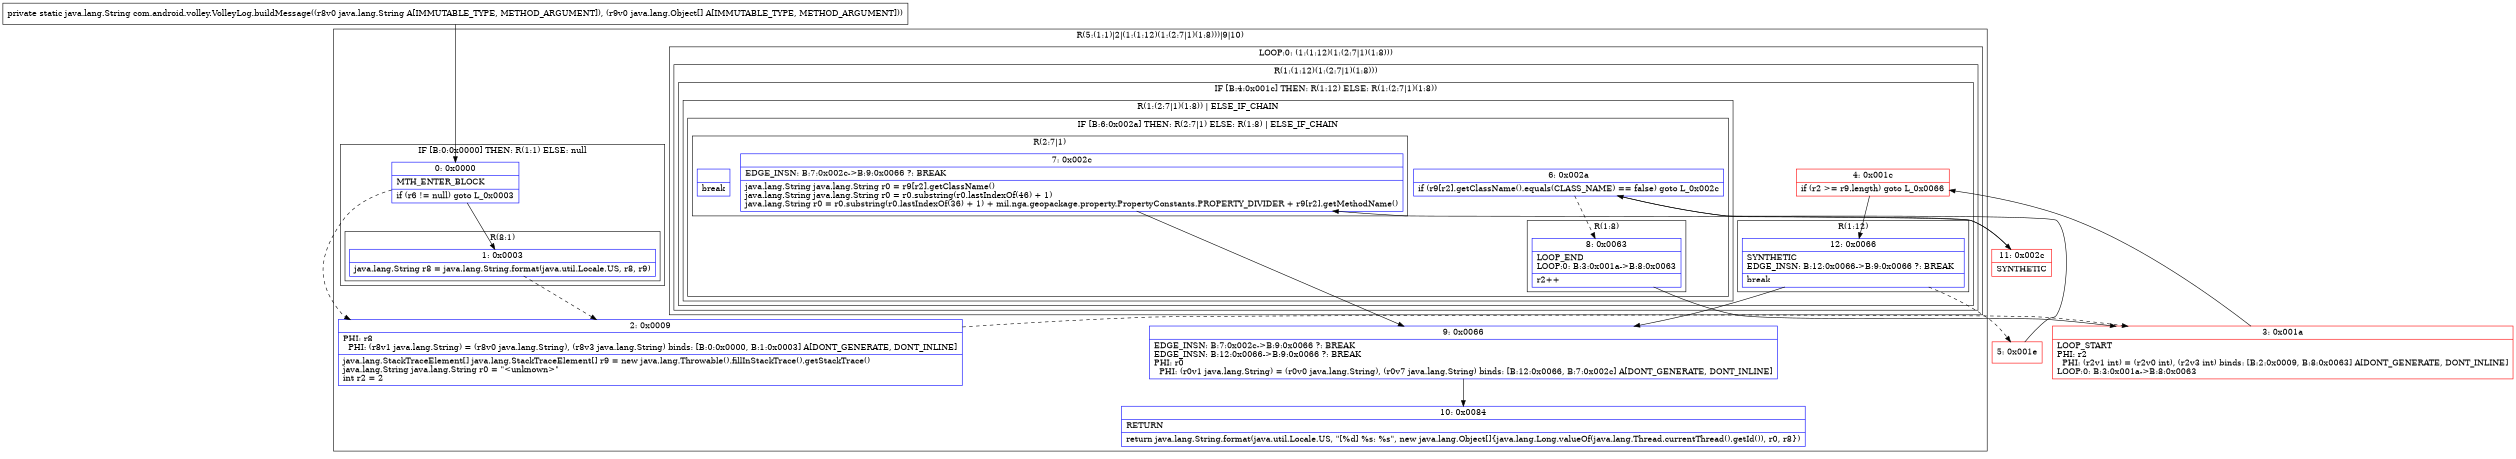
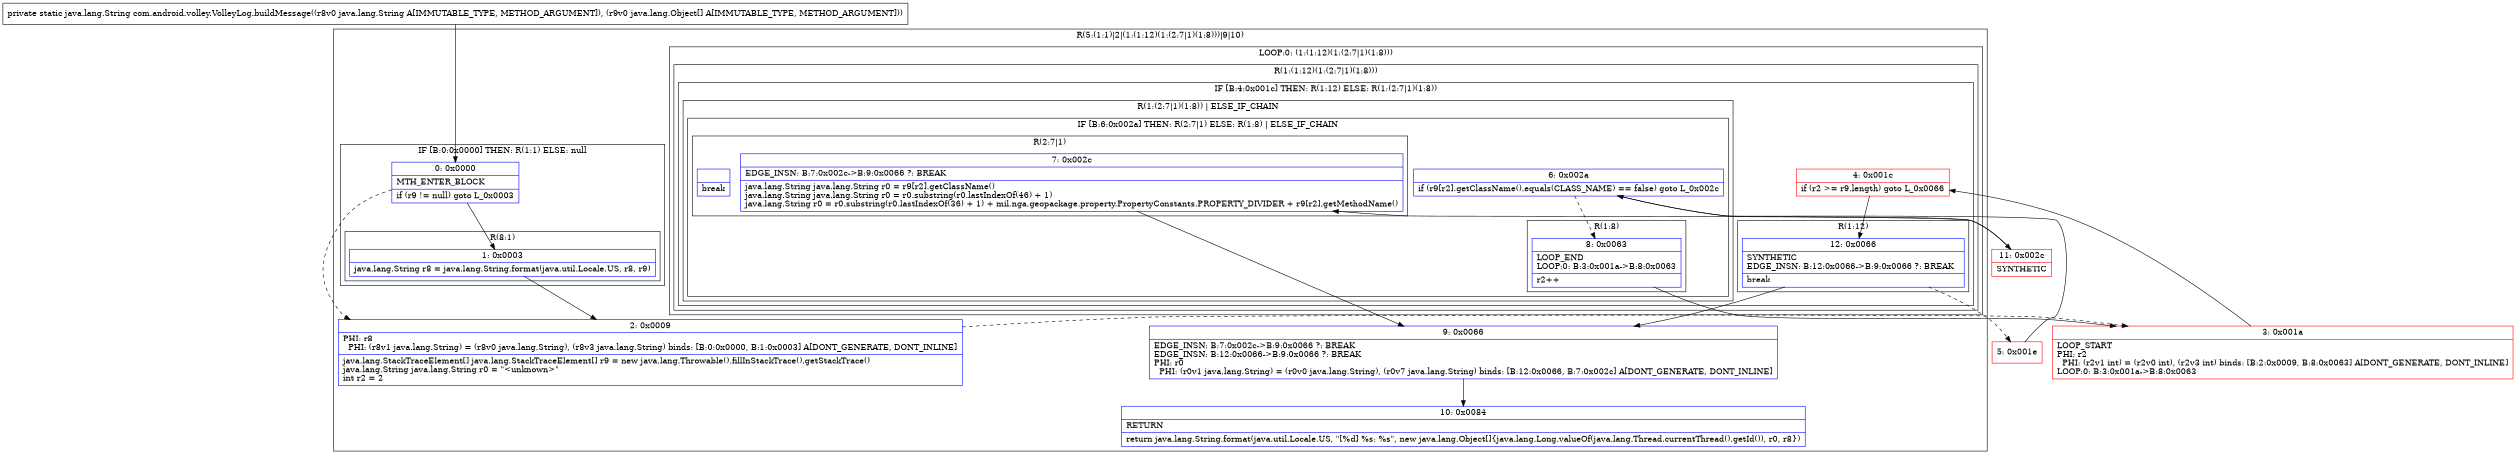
(455, 196) -> (455, 196)
(558, 296) -> (558, 296)
